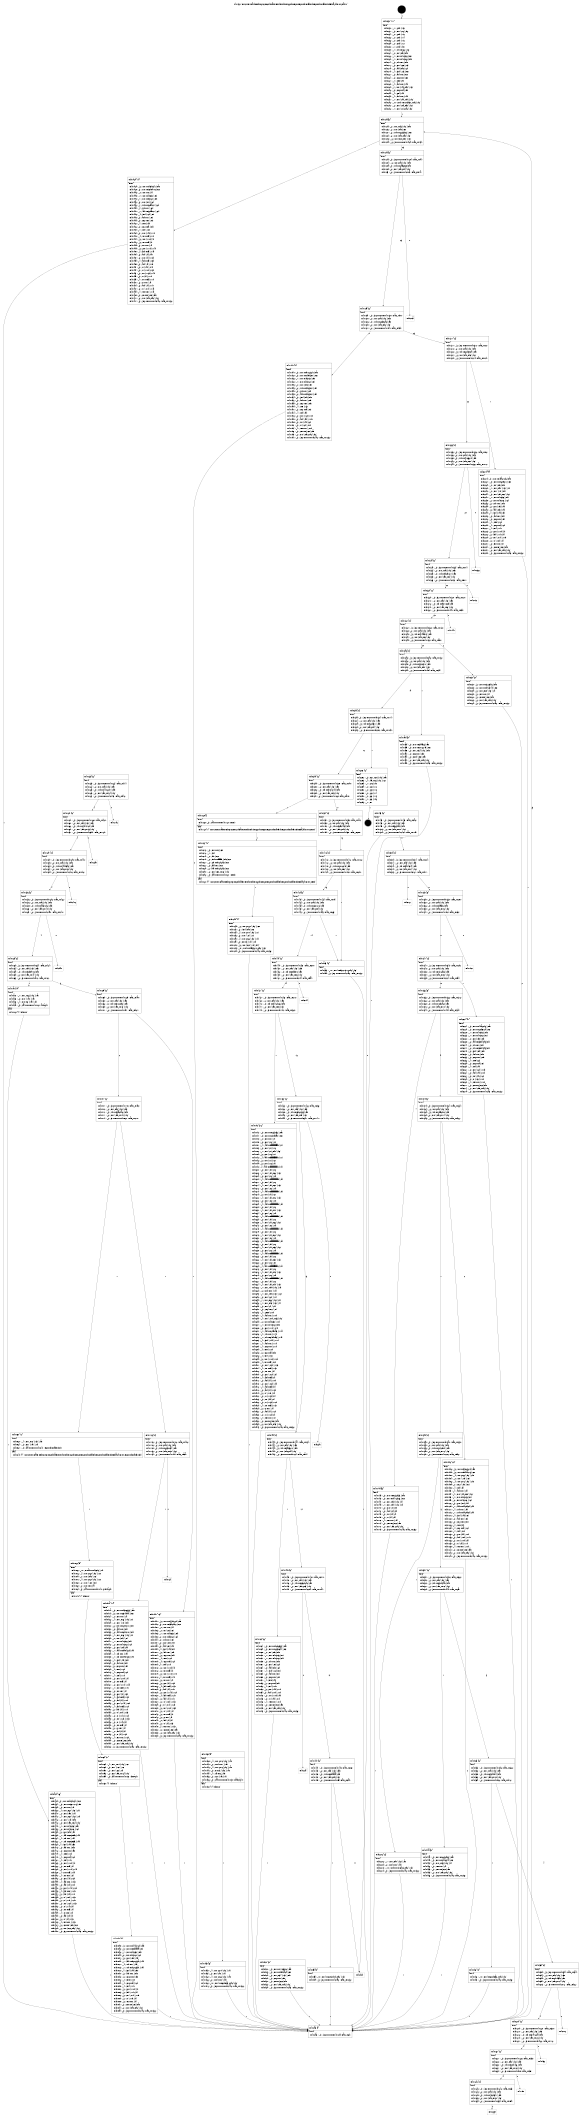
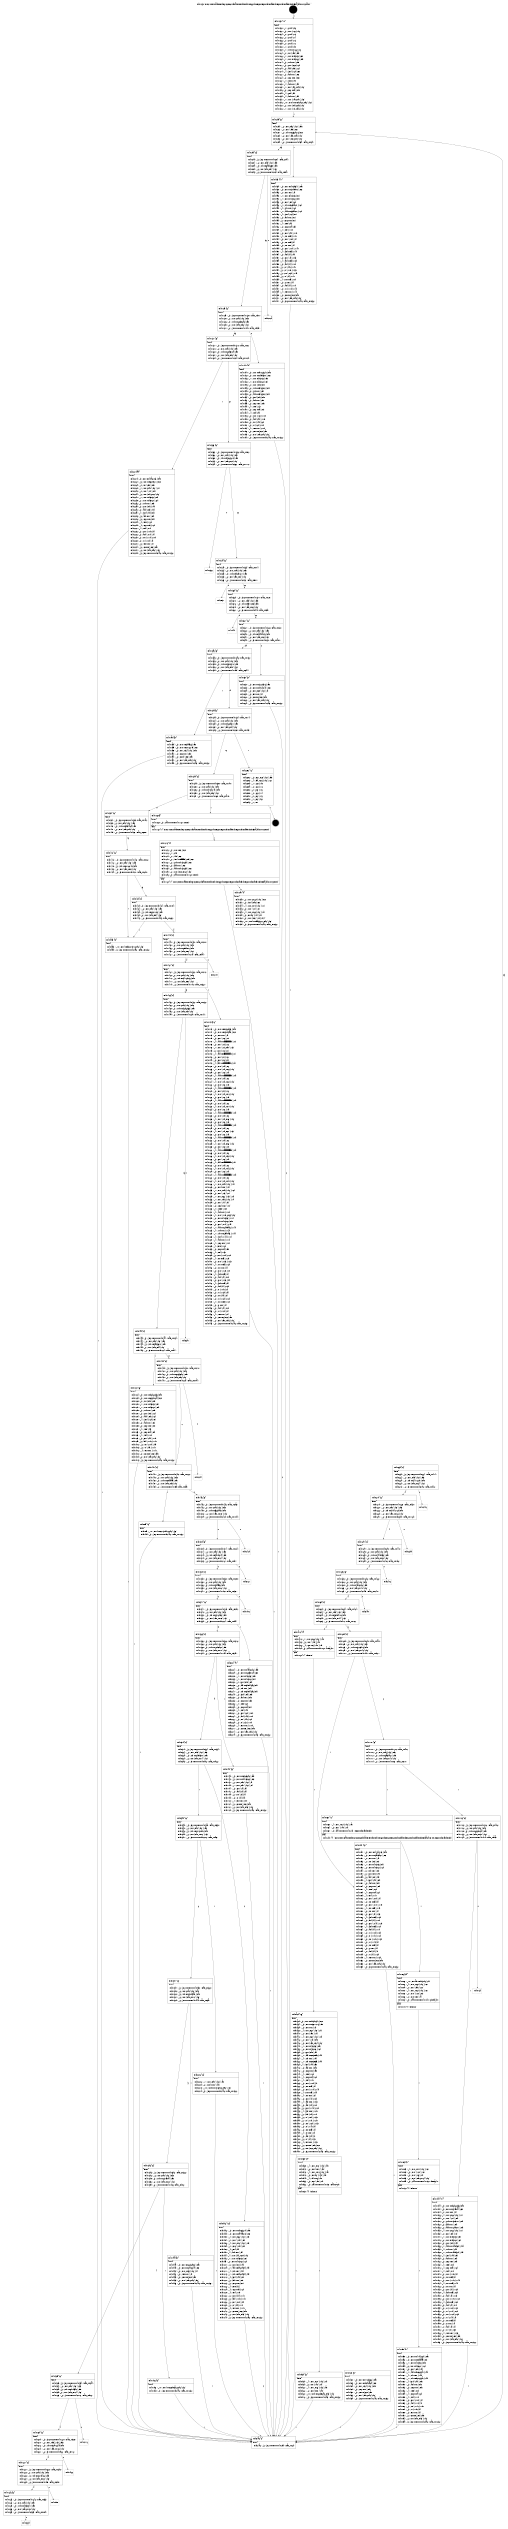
(248, 1514) -> (278, 1658)
(346, 1877) -> (193, 1492)
